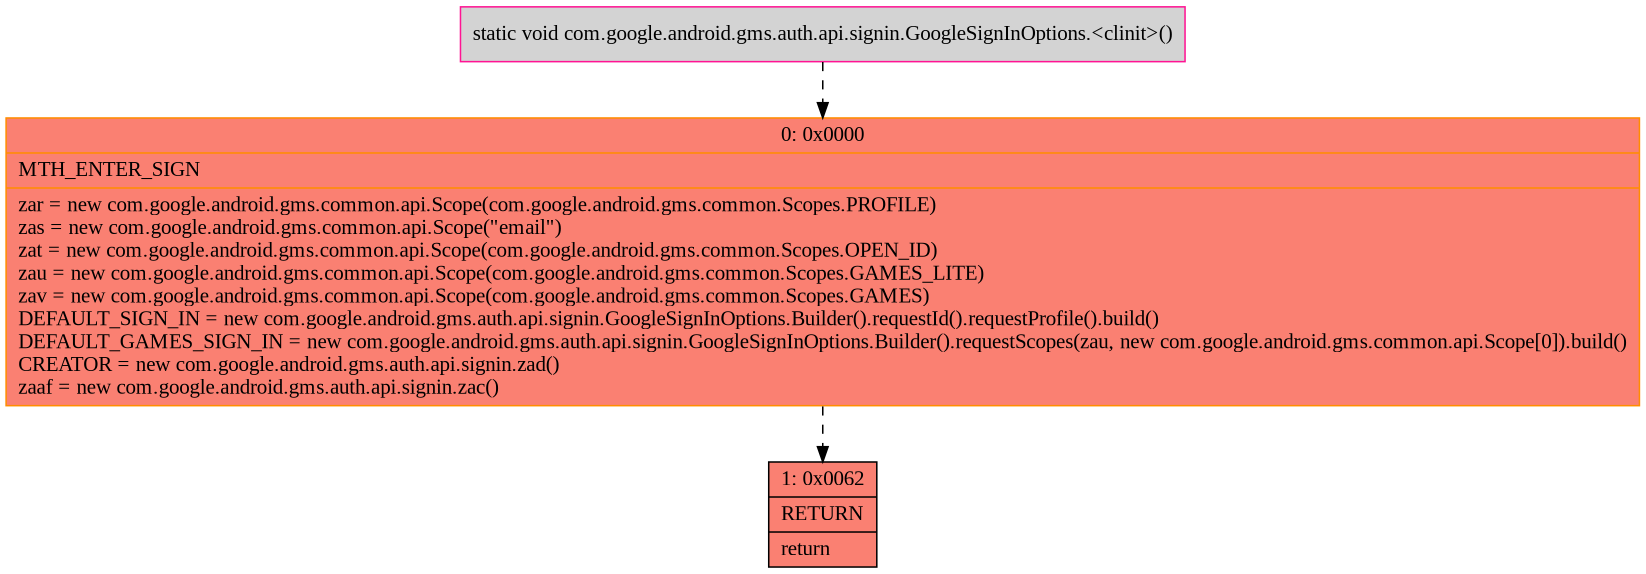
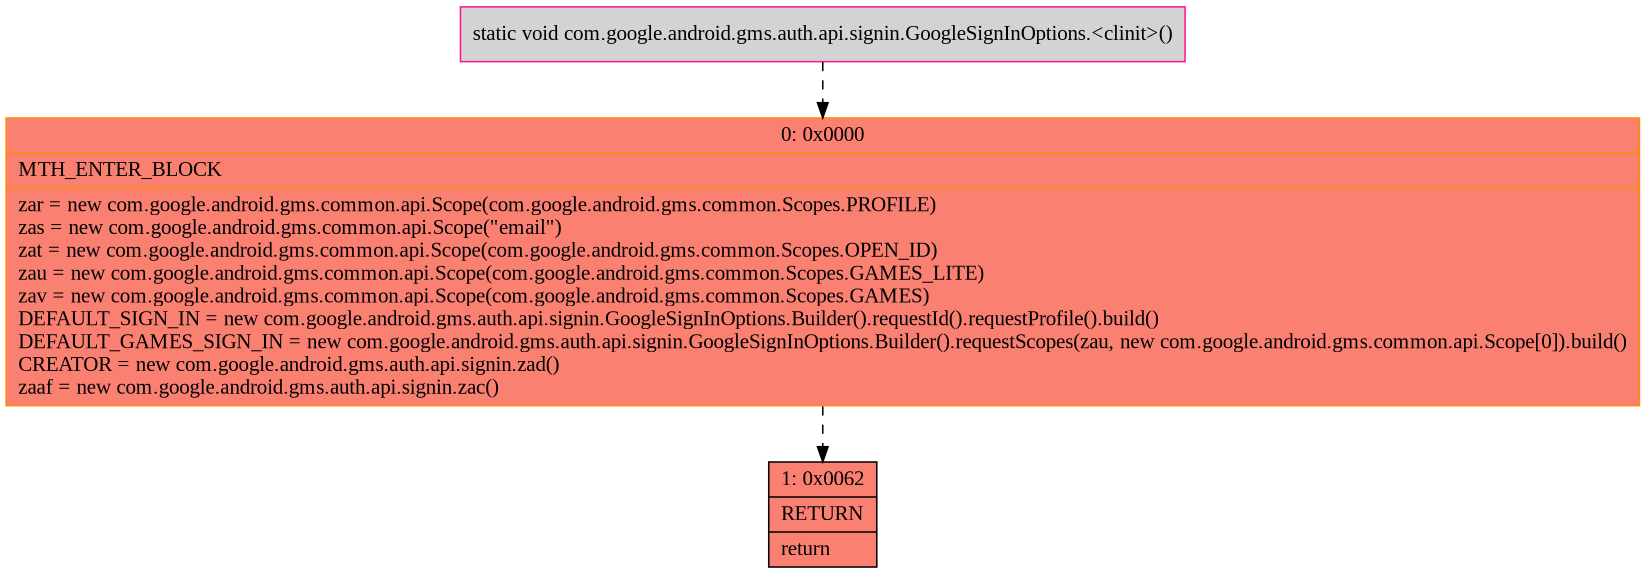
(110, 170) -> (120, 170)
